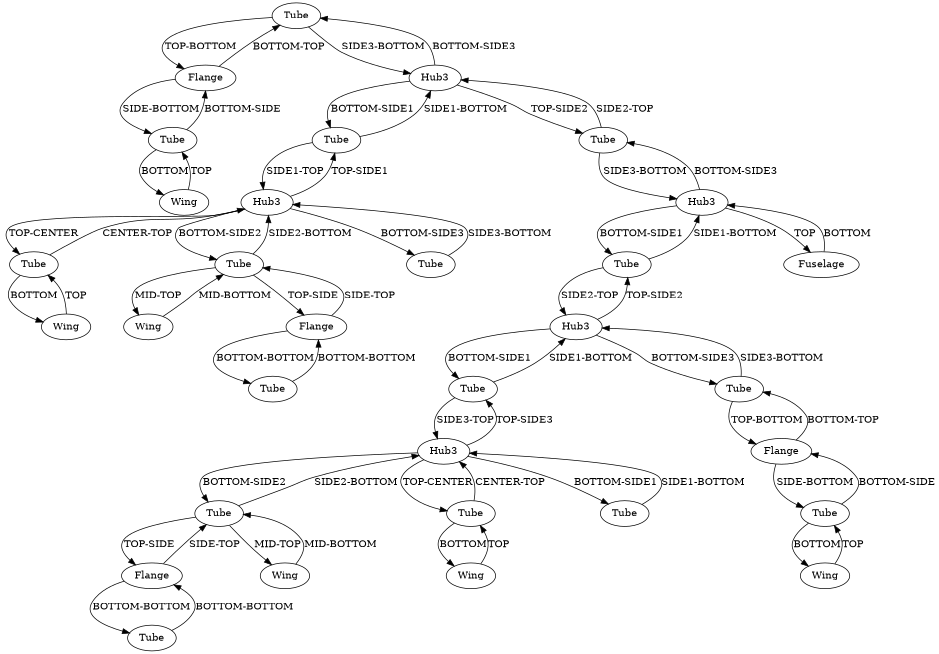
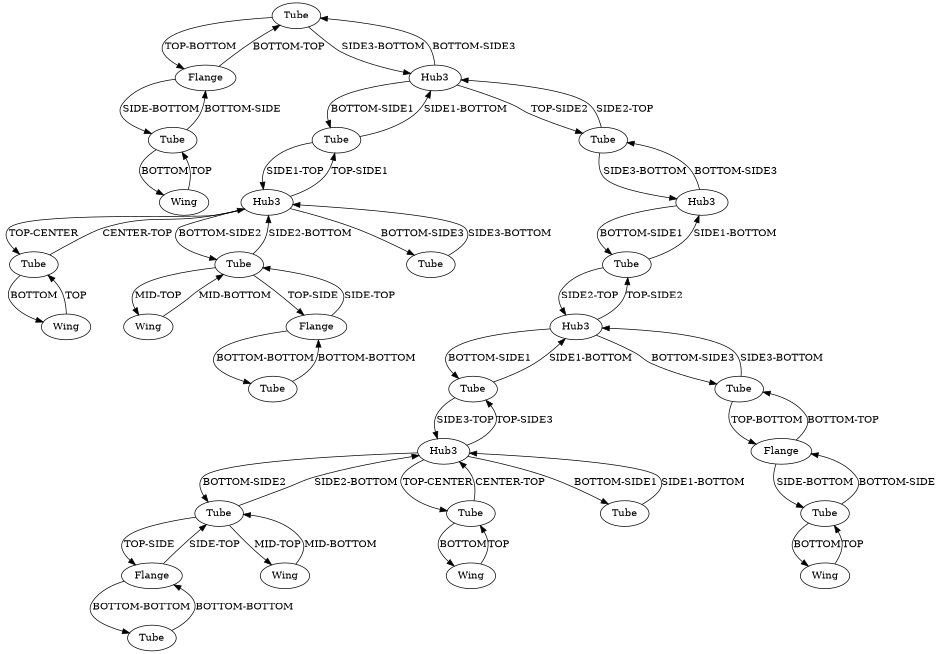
(821, 265) -> none
